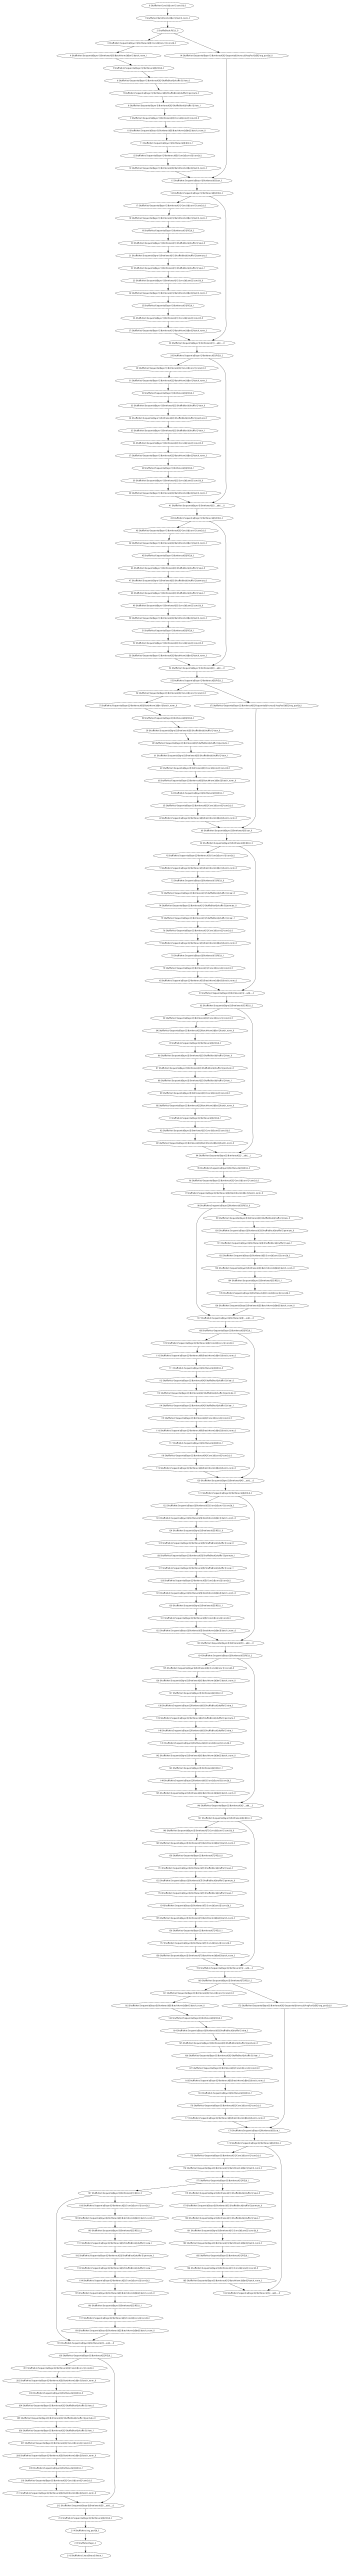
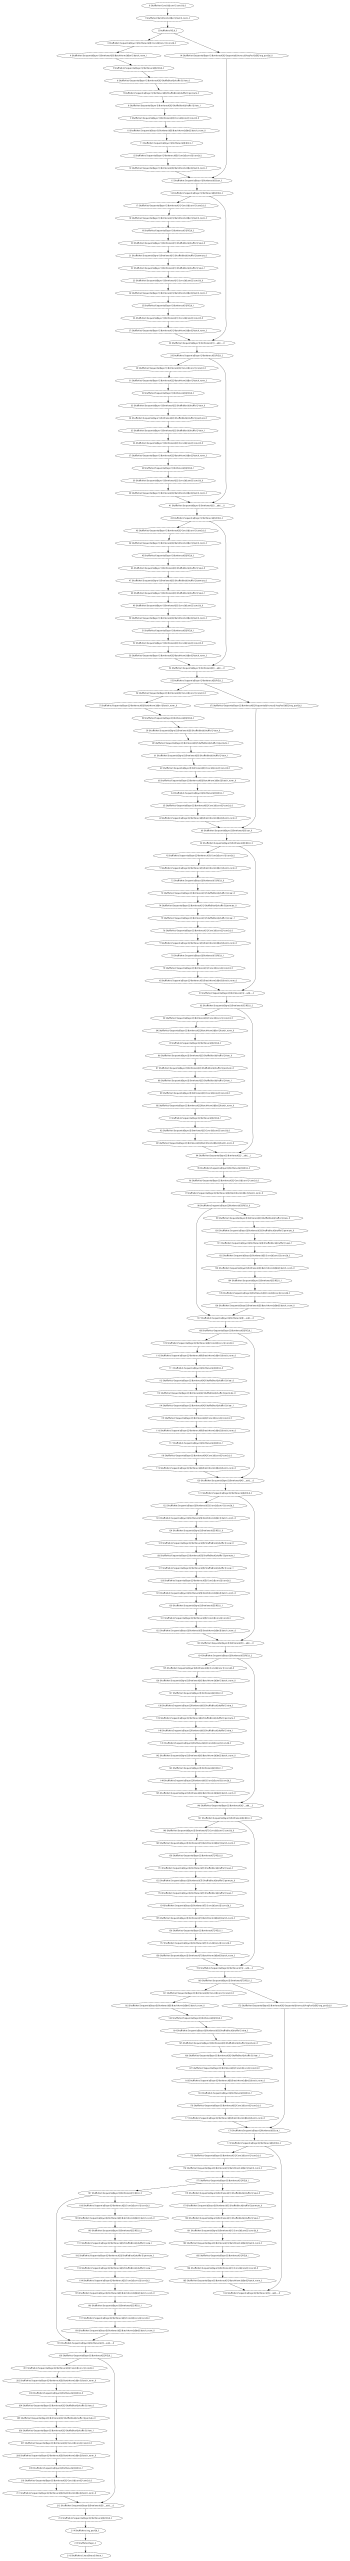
(168, 31) -> (168, 31)
